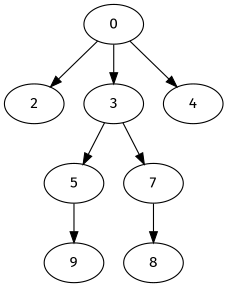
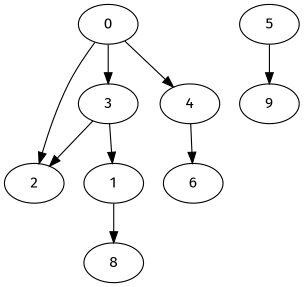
(96, 139) -> (75, 139)
(153, 183) -> (114, 183)
none -> (193, 183)
